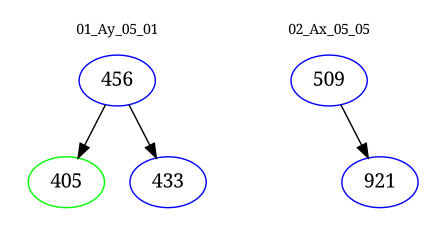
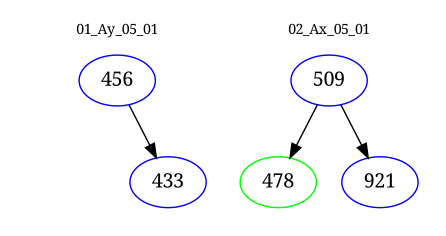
(329, 30) -> (329, 30)
(66, 182) -> none
none -> (278, 182)
